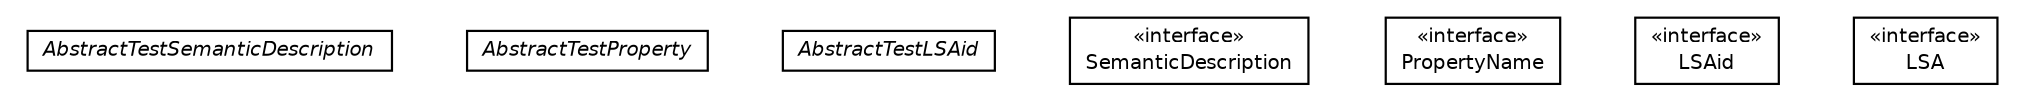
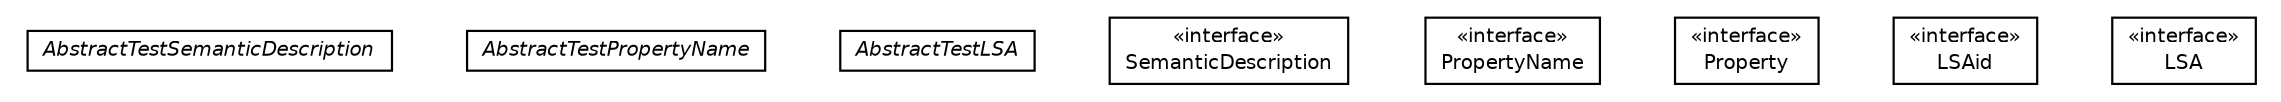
(586, 51) -> none
none -> (615, 51)
(889, 51) -> none
none -> (937, 51)
none -> (1746, 51)
